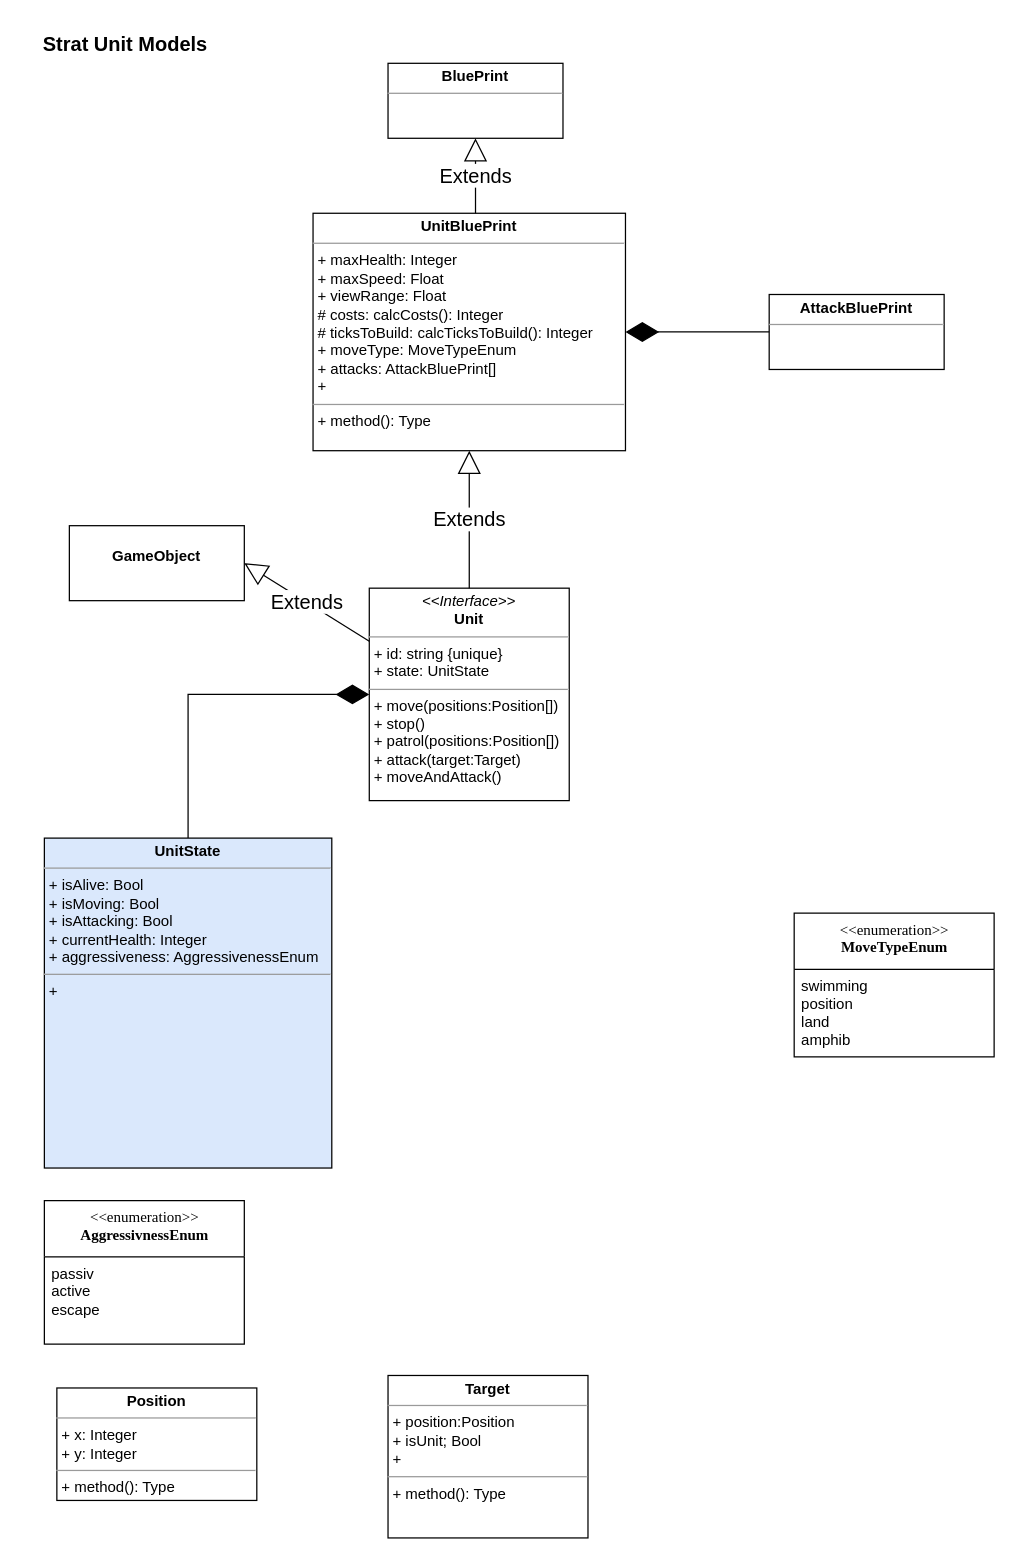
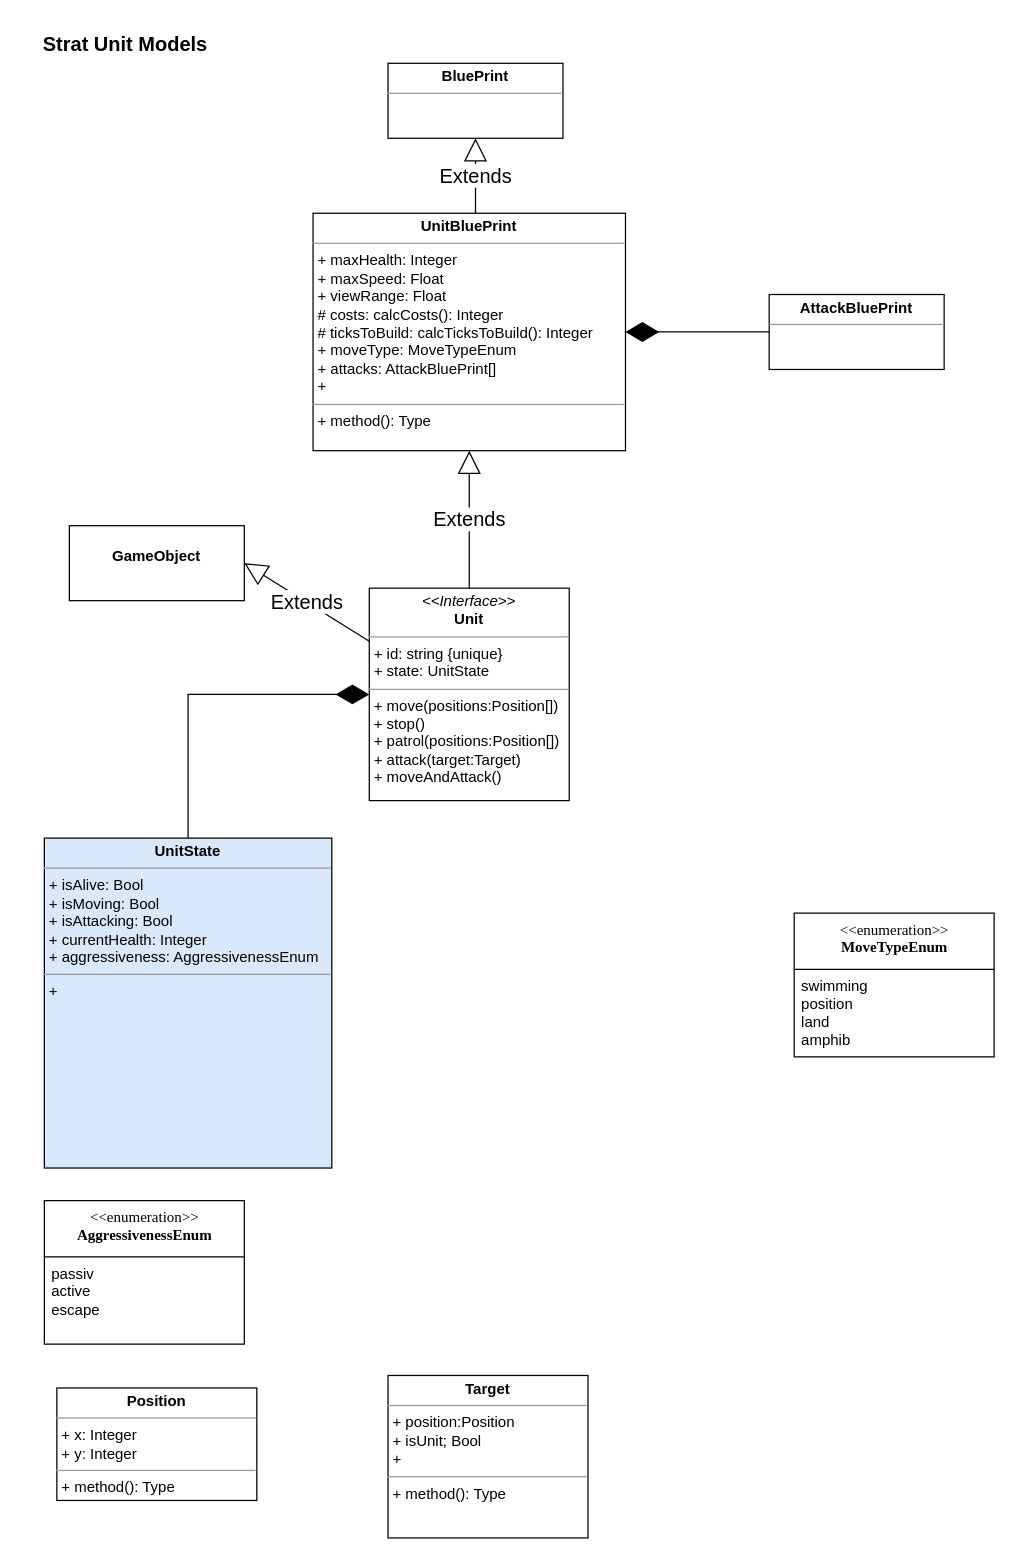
(145, 1227) -> (145, 1227)
